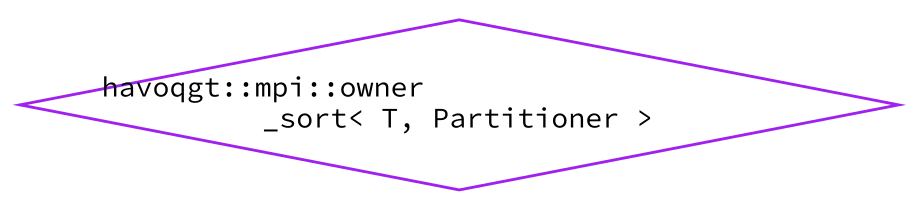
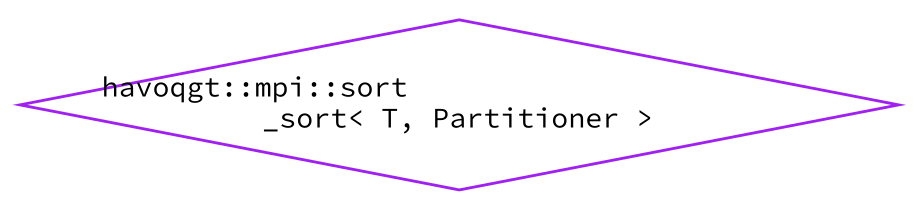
(459, 105) -> (459, 105)
